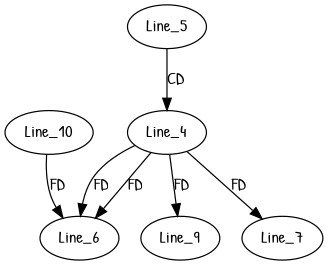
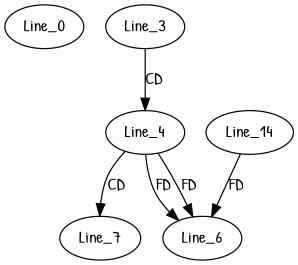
none -> (44, 27)
(167, 27) -> (145, 27)
(49, 132) -> (250, 132)
(239, 185) -> (117, 185)
(180, 238) -> none
